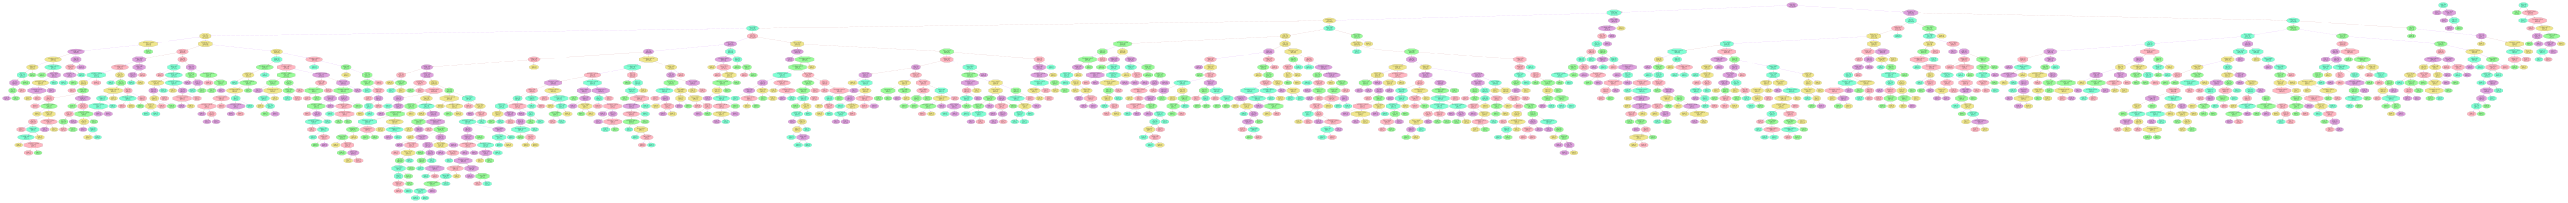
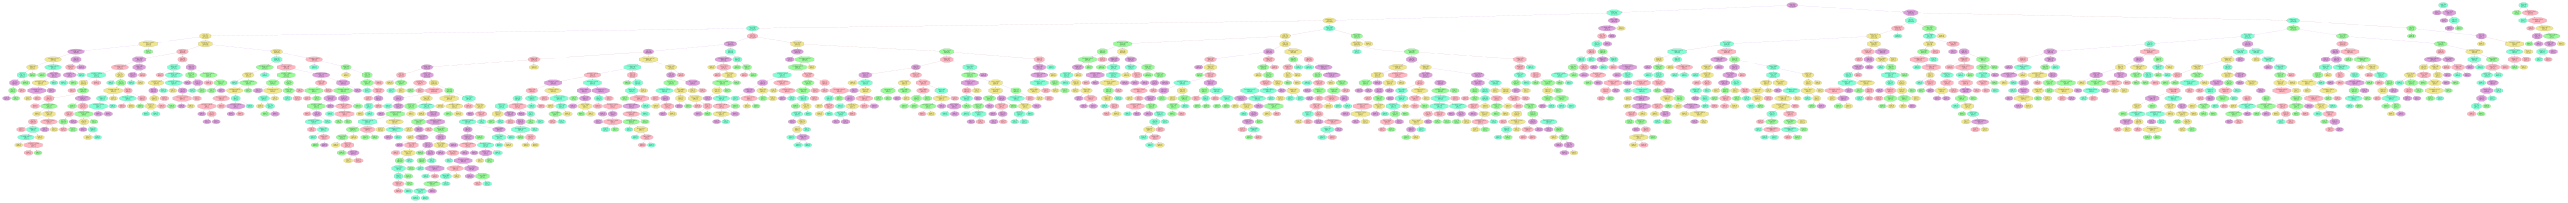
(2250, 91) -> none
